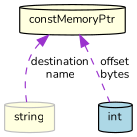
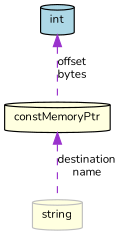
(98, 74) -> (57, 74)
